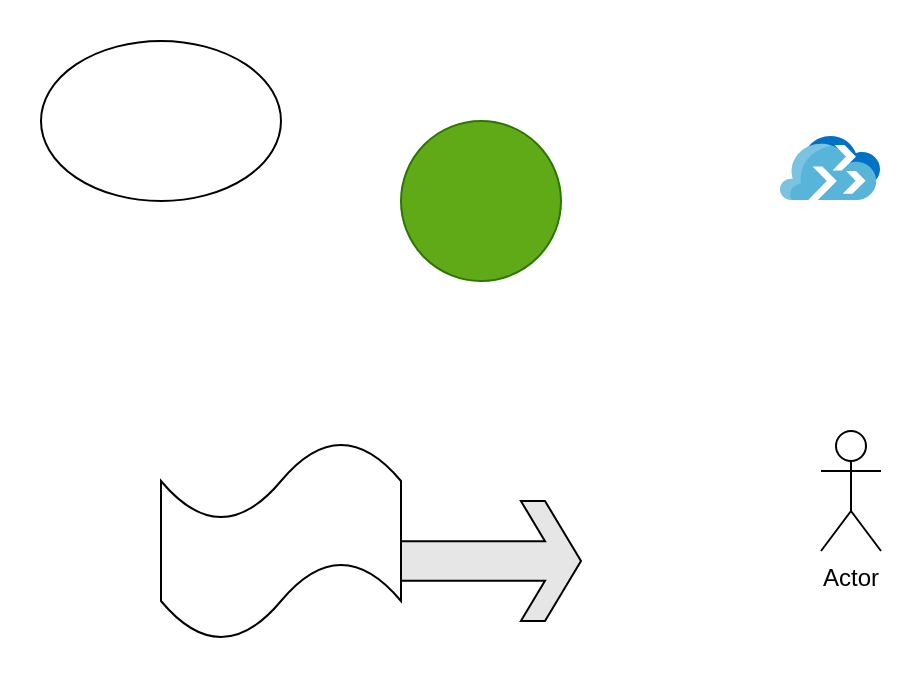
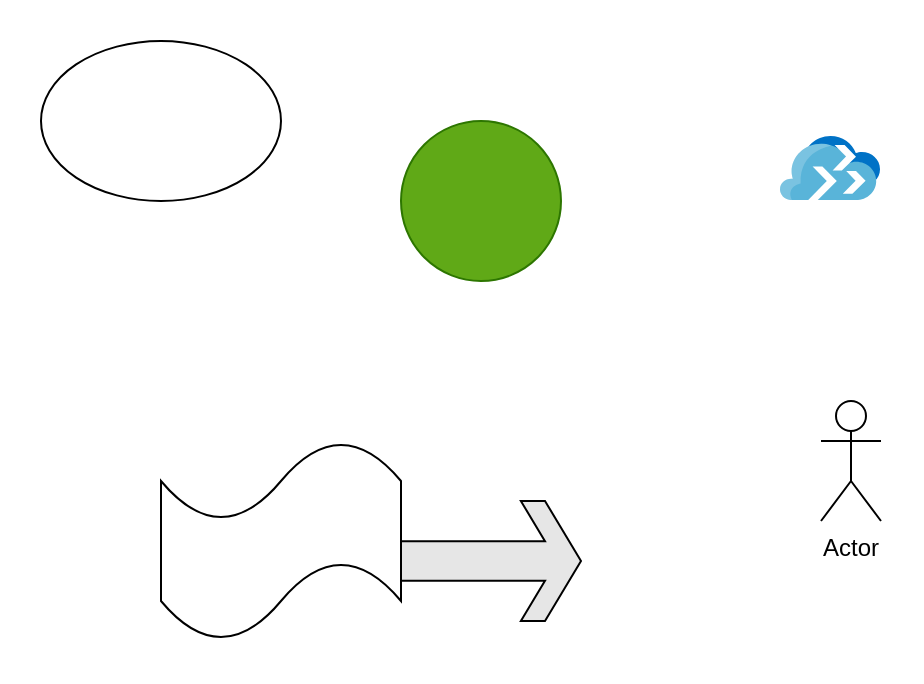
(851, 491) -> (851, 461)
